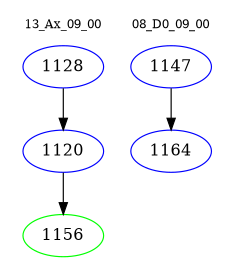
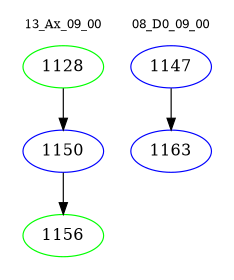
(63, 67) -> (63, 67)
(63, 151) -> (63, 151)
(171, 151) -> (171, 151)
